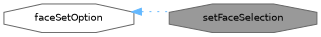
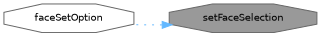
(157, 12) -> (147, 25)
